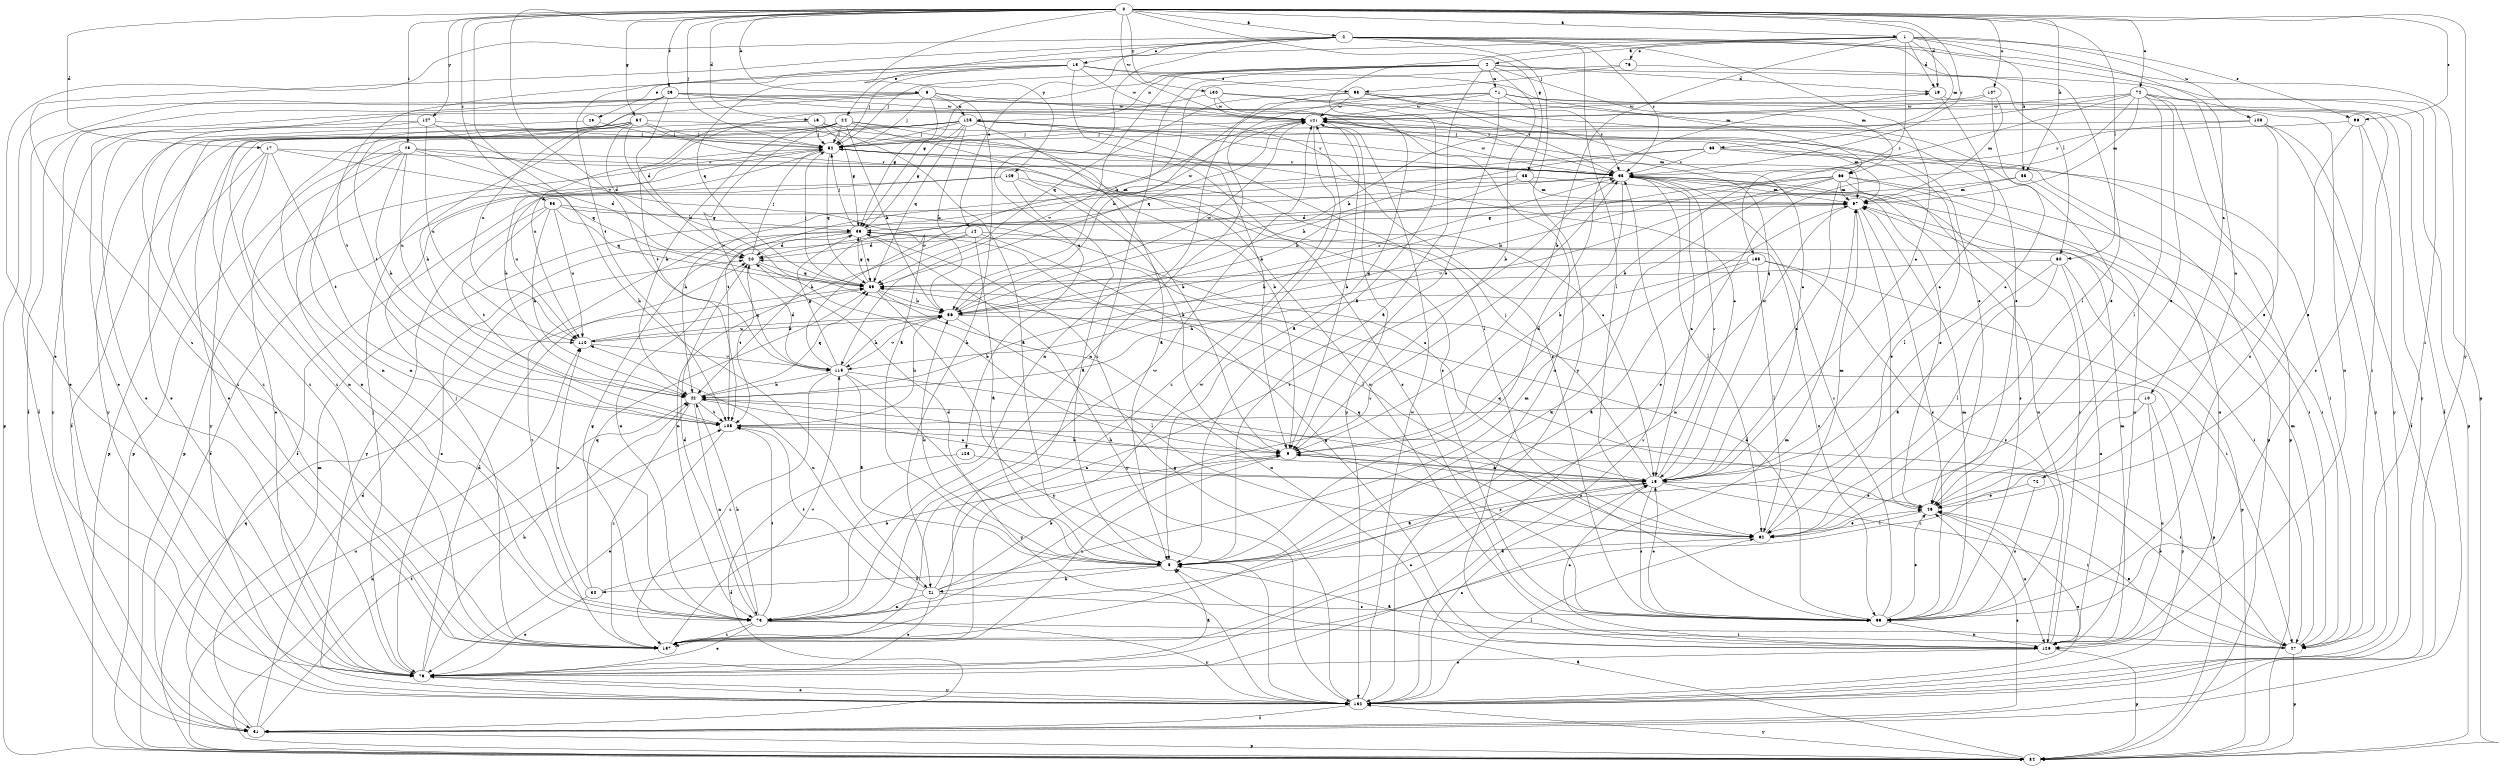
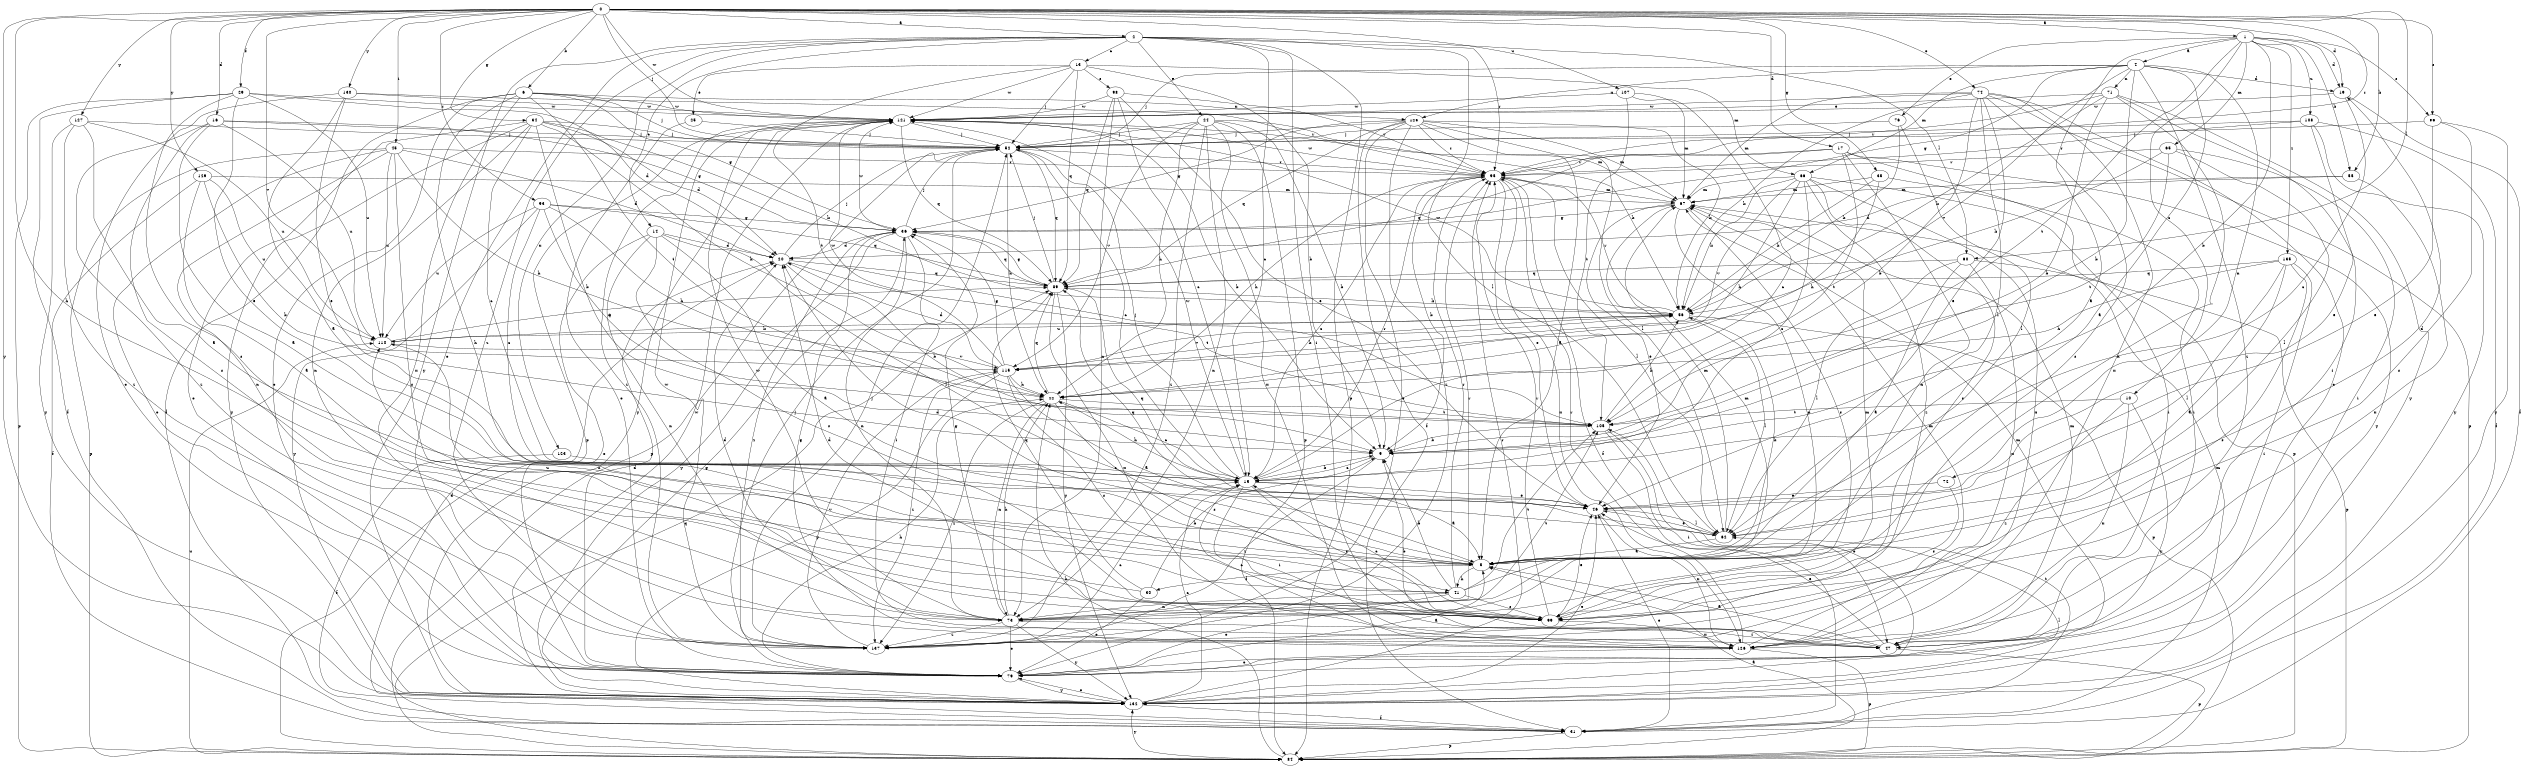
(1501, 81) -> (1454, 128)
(1419, 107) -> (1836, 107)
